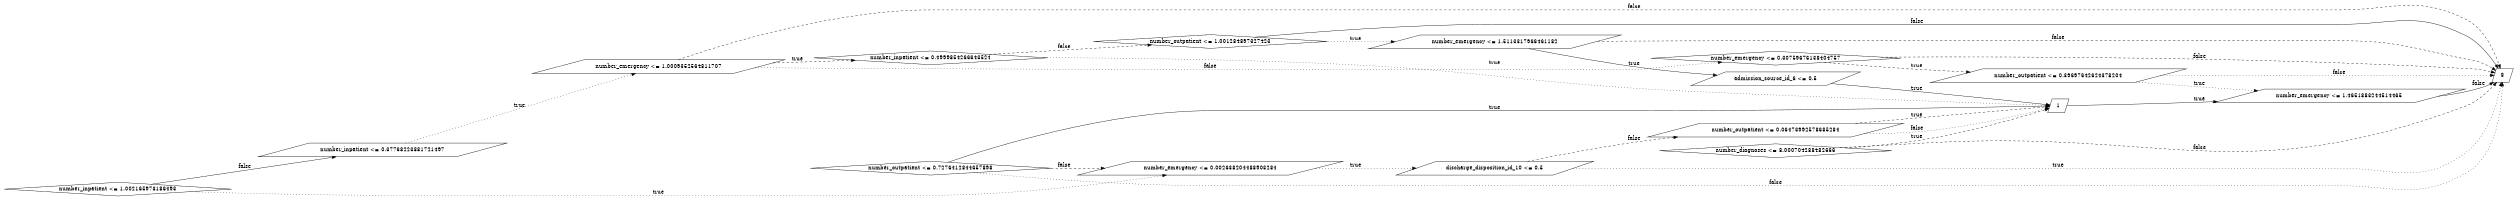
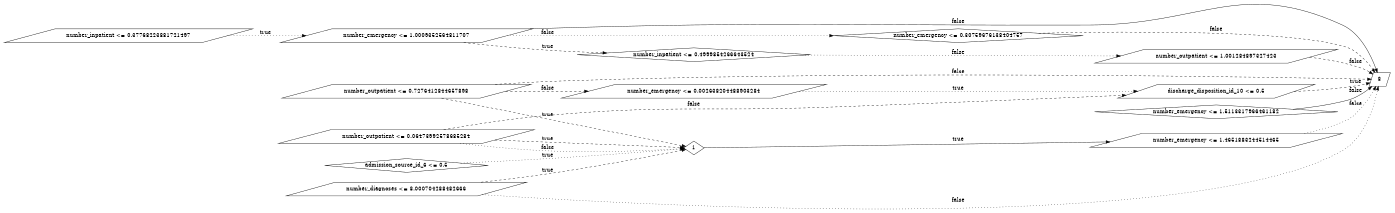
(1599, 10) -> (967, 25)
(1883, 24) -> (1340, 62)
(1210, 41) -> (1216, 56)
(2047, 41) -> (1332, 104)
(1358, 42) -> none
(1495, 42) -> (1216, 112)
(1069, 50) -> (961, 55)
(1621, 65) -> none
(2058, 76) -> none
(1776, 79) -> (406, 165)
(1545, 81) -> none
(2465, 92) -> (1345, 121)
(1939, 94) -> (571, 157)
(2058, 106) -> (694, 148)
(1494, 111) -> (562, 122)
(1600, 148) -> (782, 108)
(2173, 149) -> (952, 208)
(1776, 151) -> (406, 189)
(931, 168) -> (406, 91)
(2060, 168) -> (1330, 89)
(1771, 186) -> (931, 75)
(118, 189) -> none
